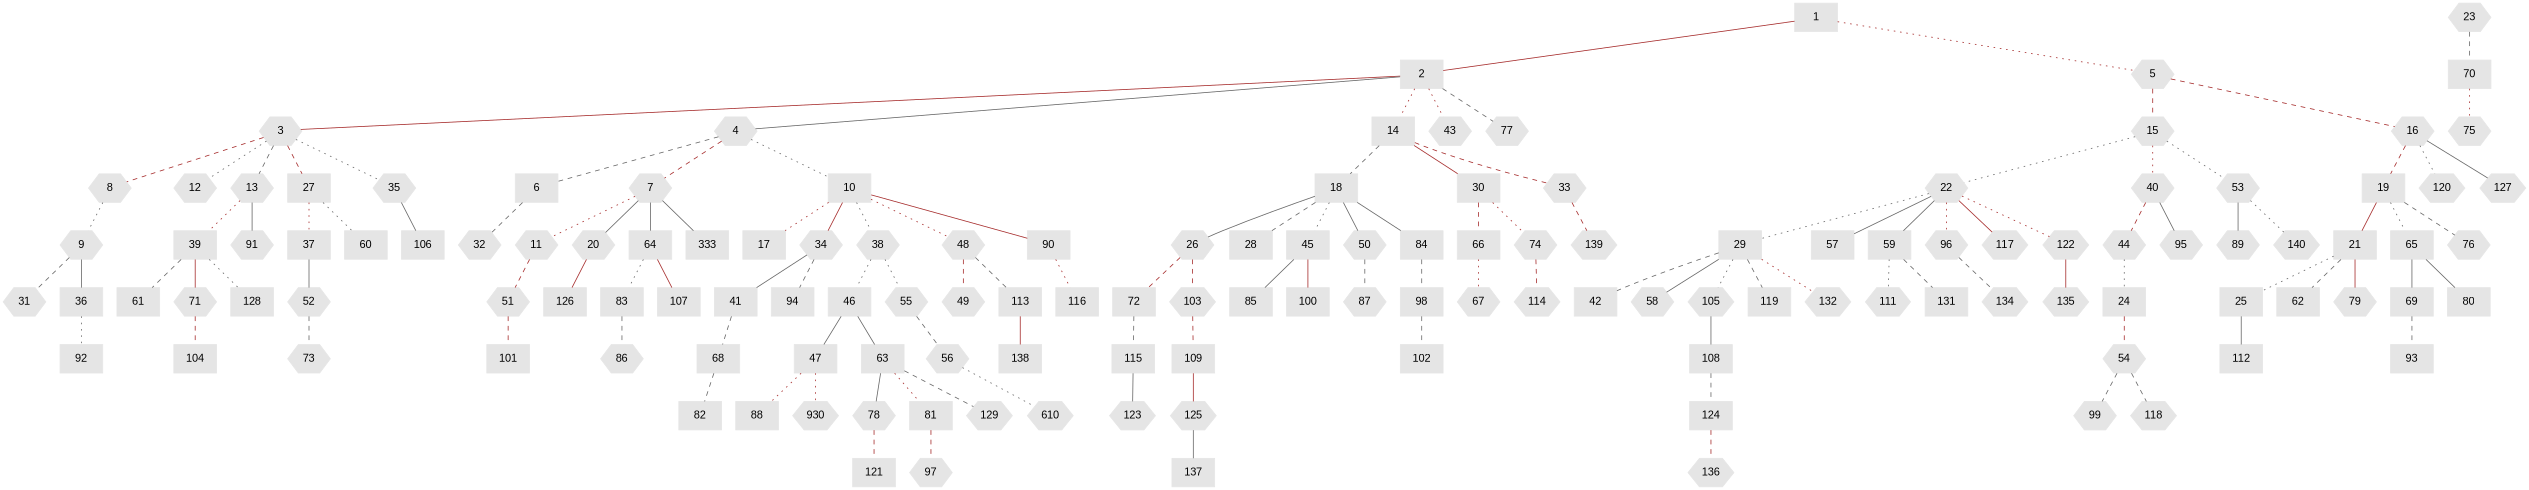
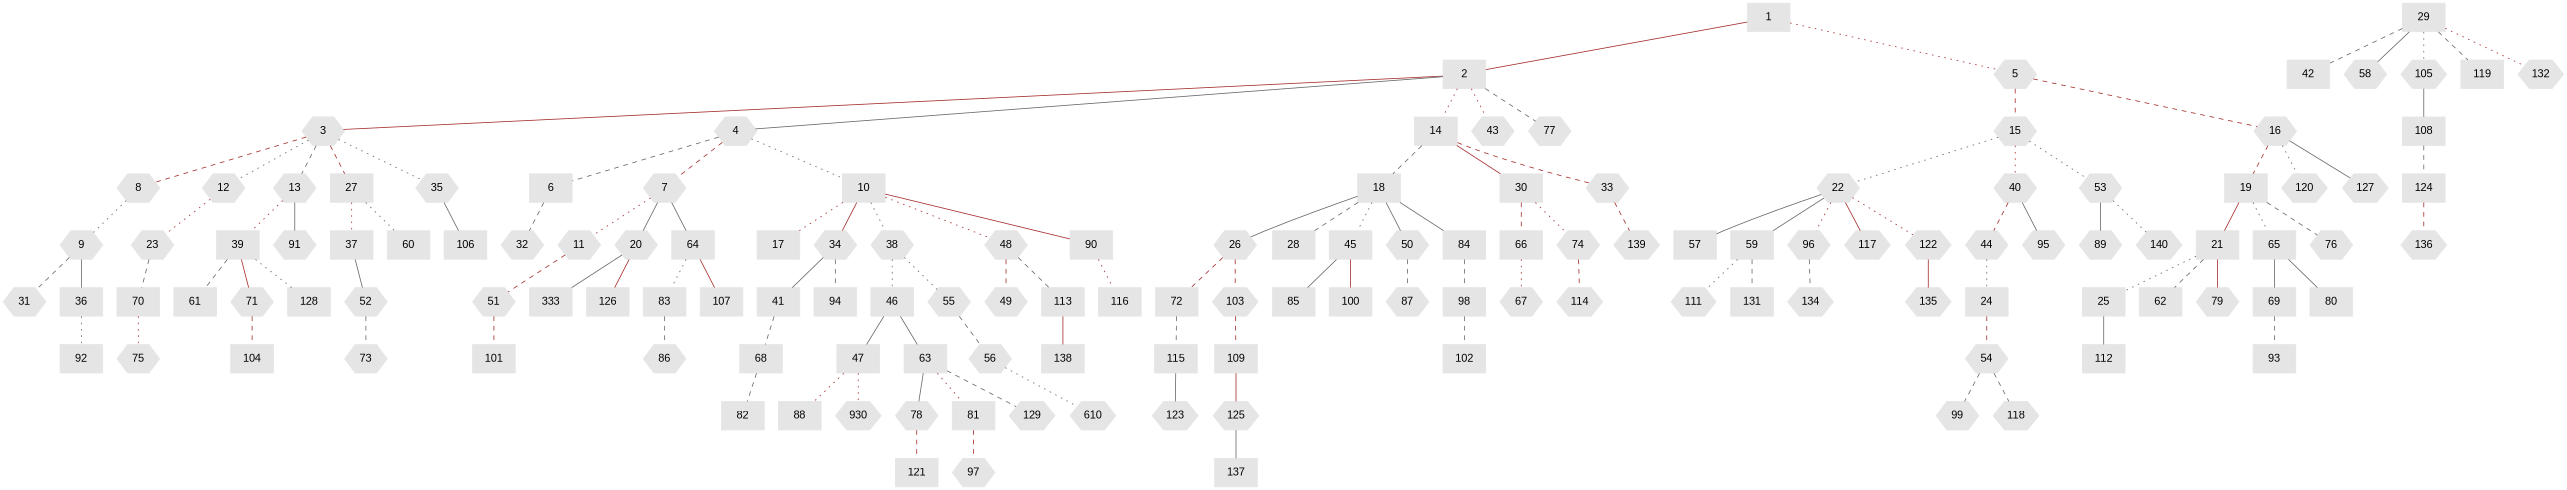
(678, 216) -> (597, 271)
(1845, 216) -> none
none -> (188, 217)
